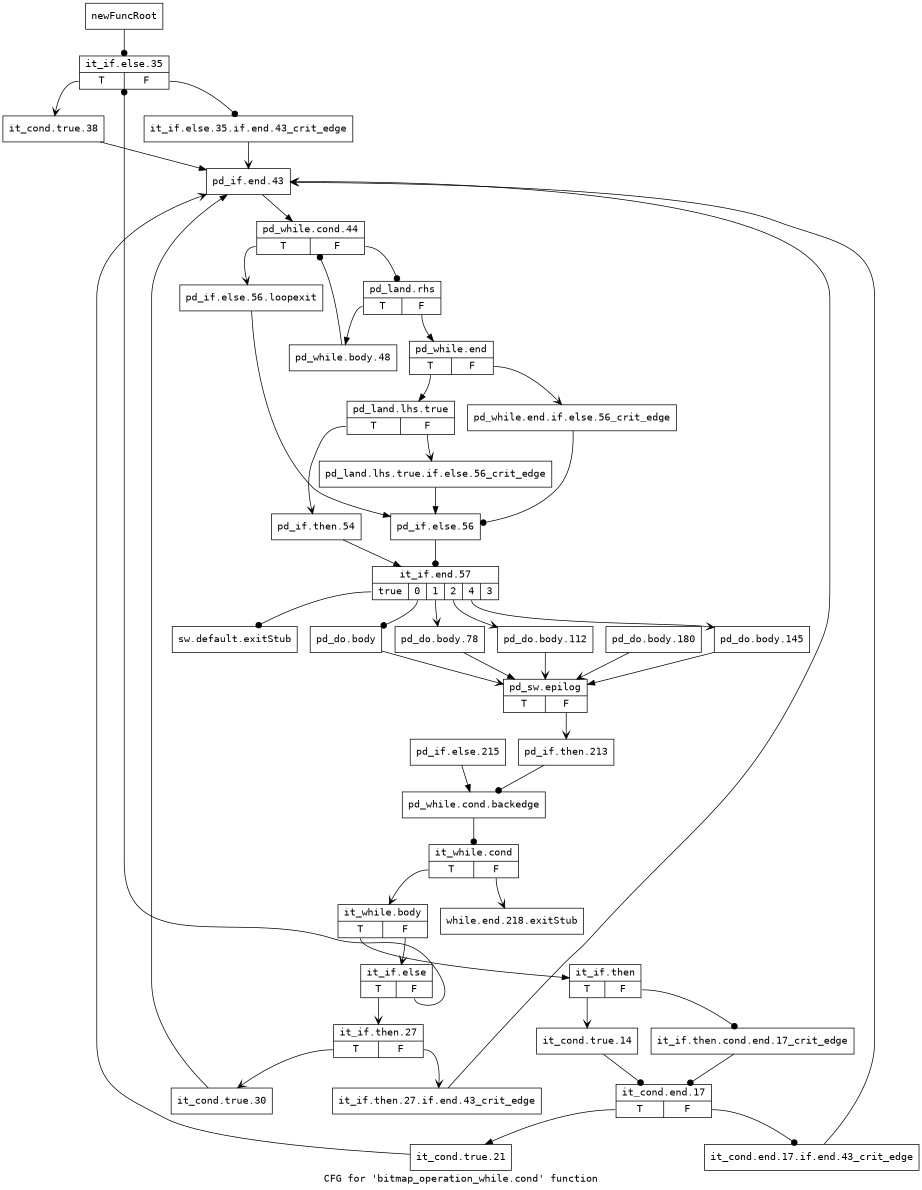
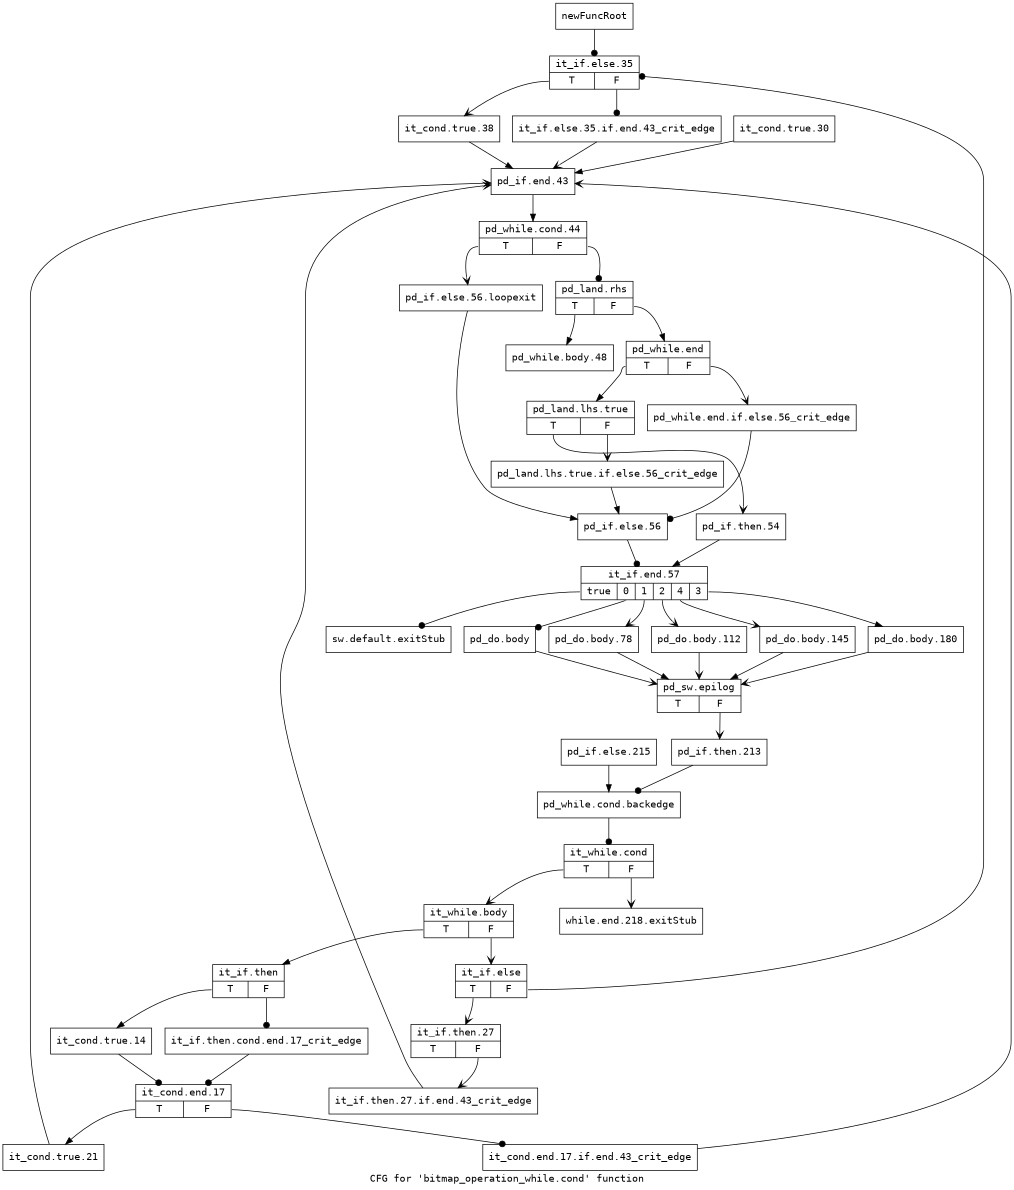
(335, 302) -> none
none -> (793, 602)
(587, 1009) -> (165, 1000)
(286, 1060) -> none
